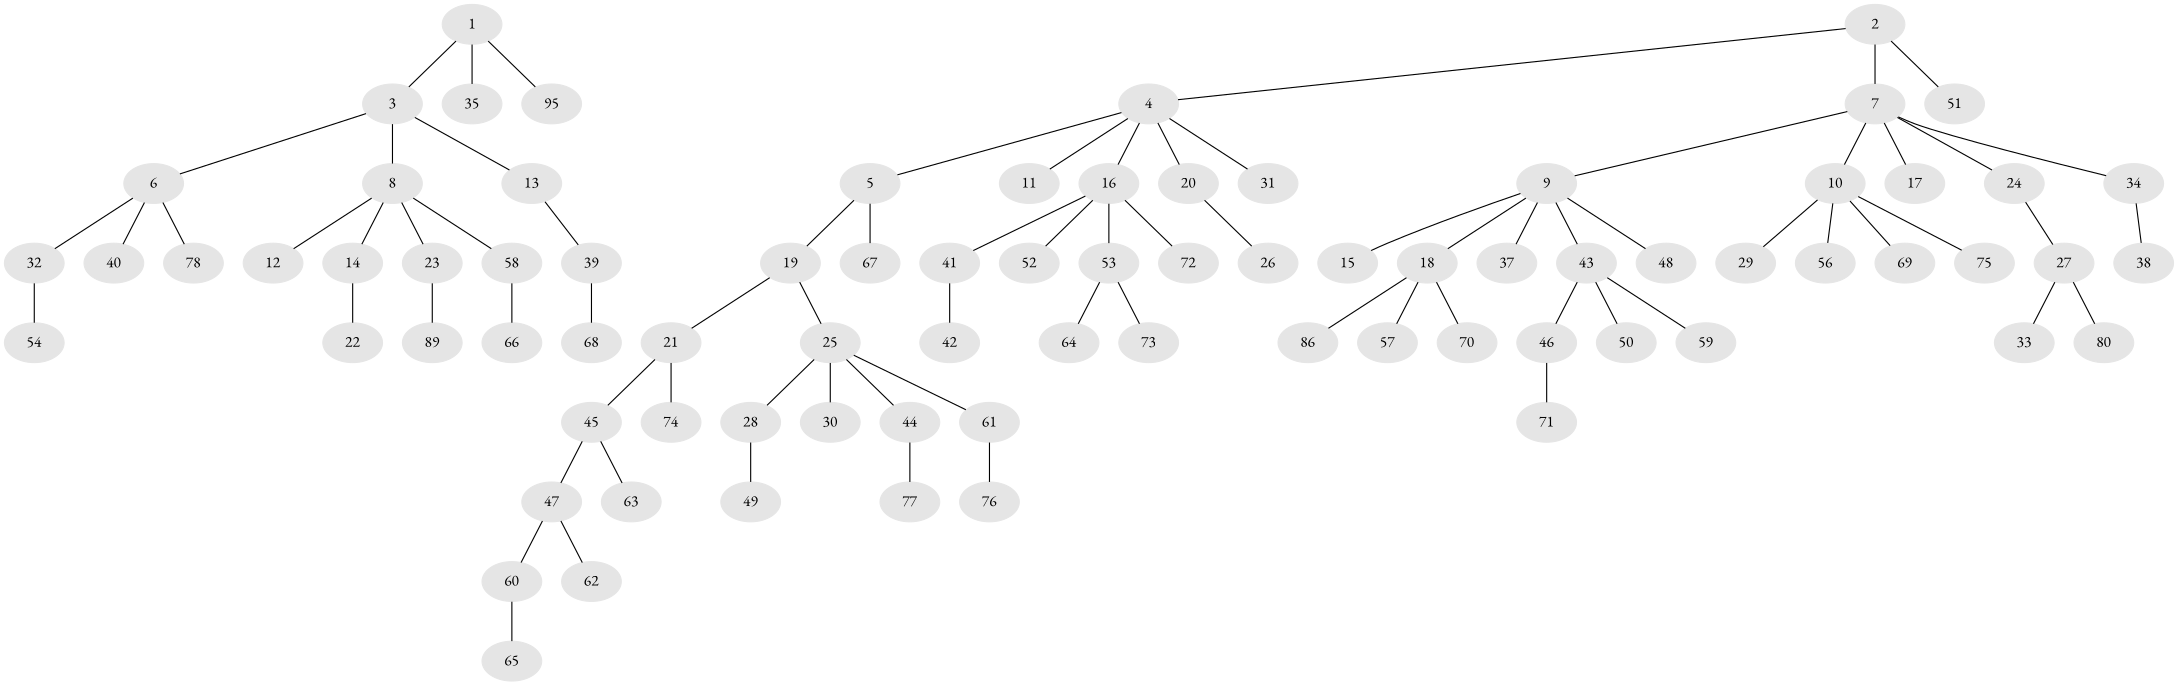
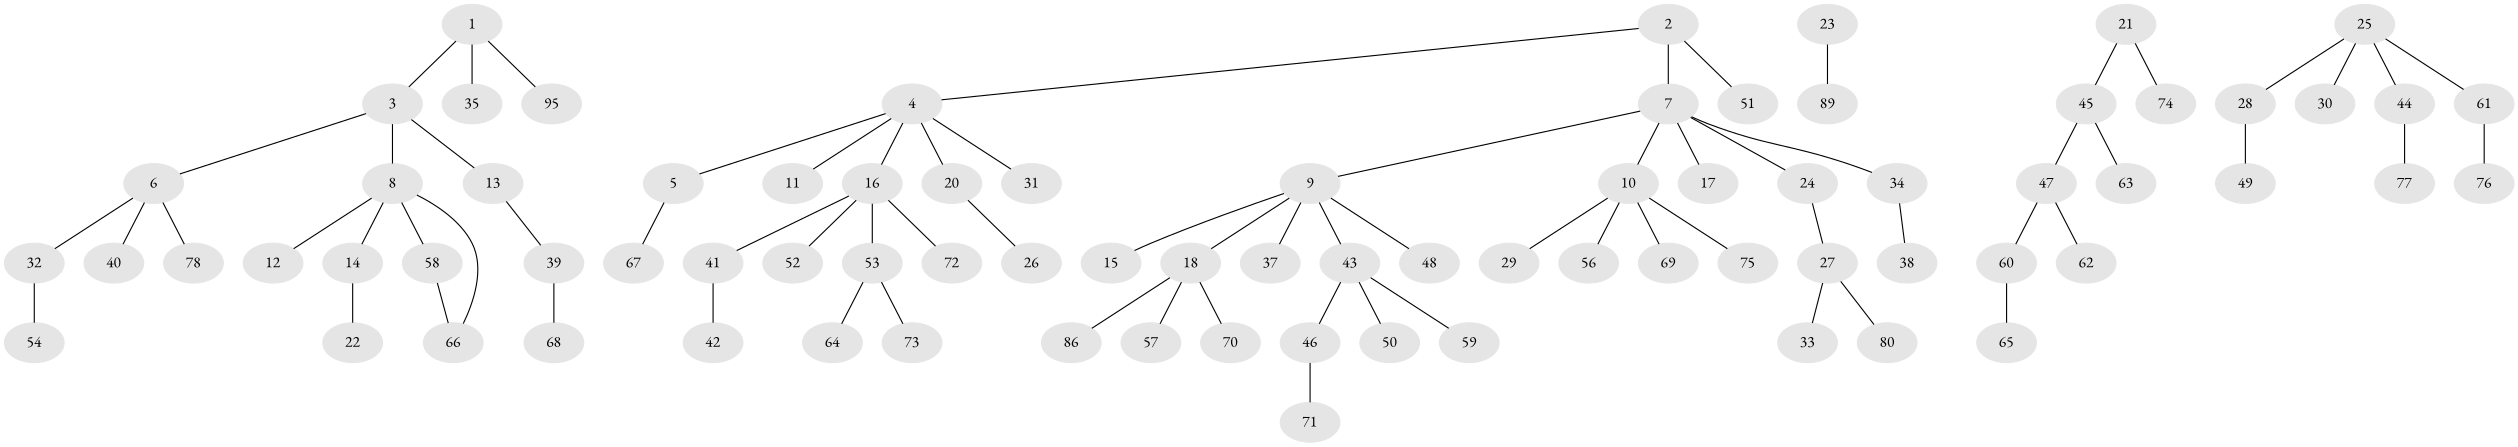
(412, 223) -> (474, 248)
(790, 263) -> none
